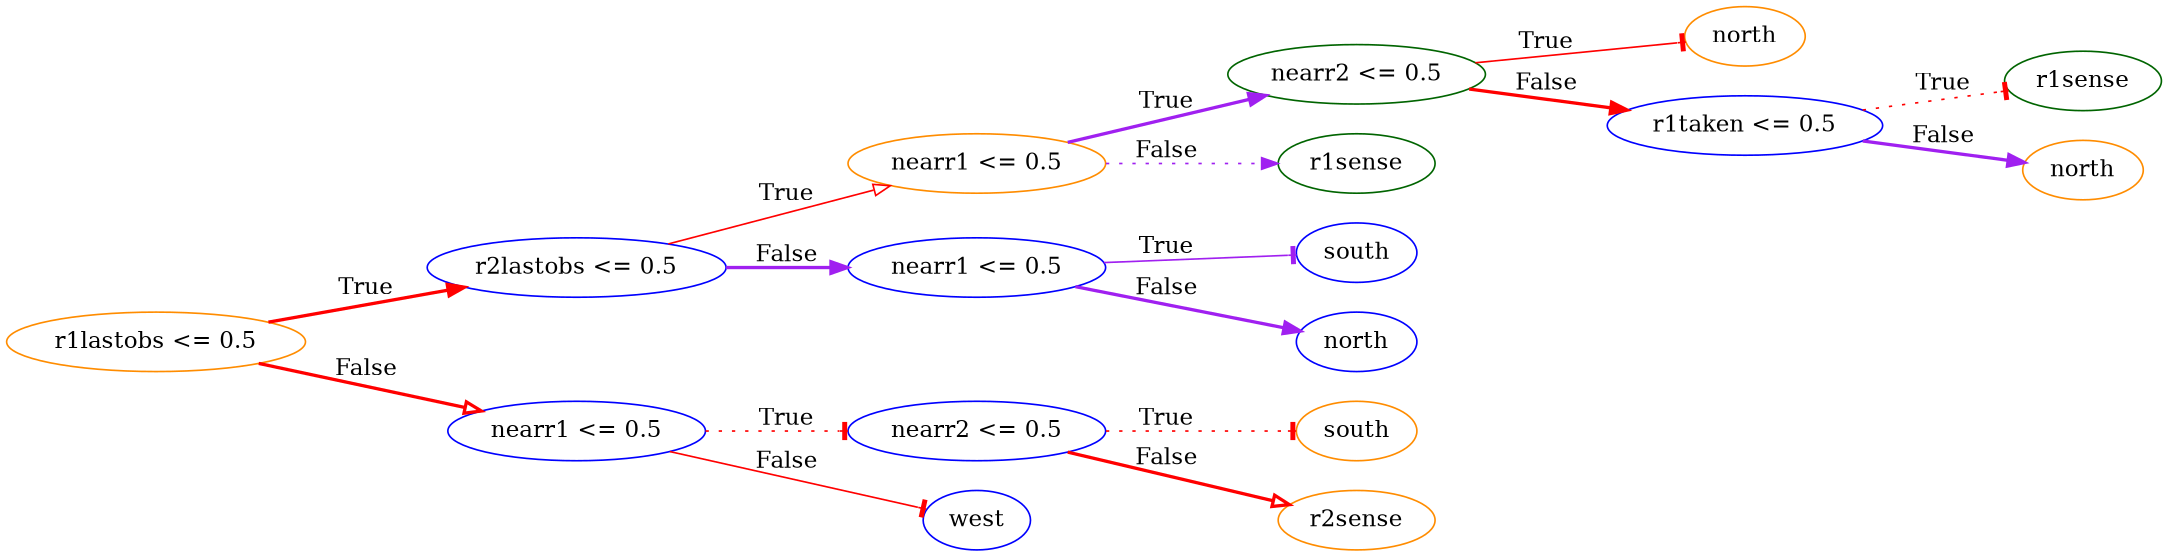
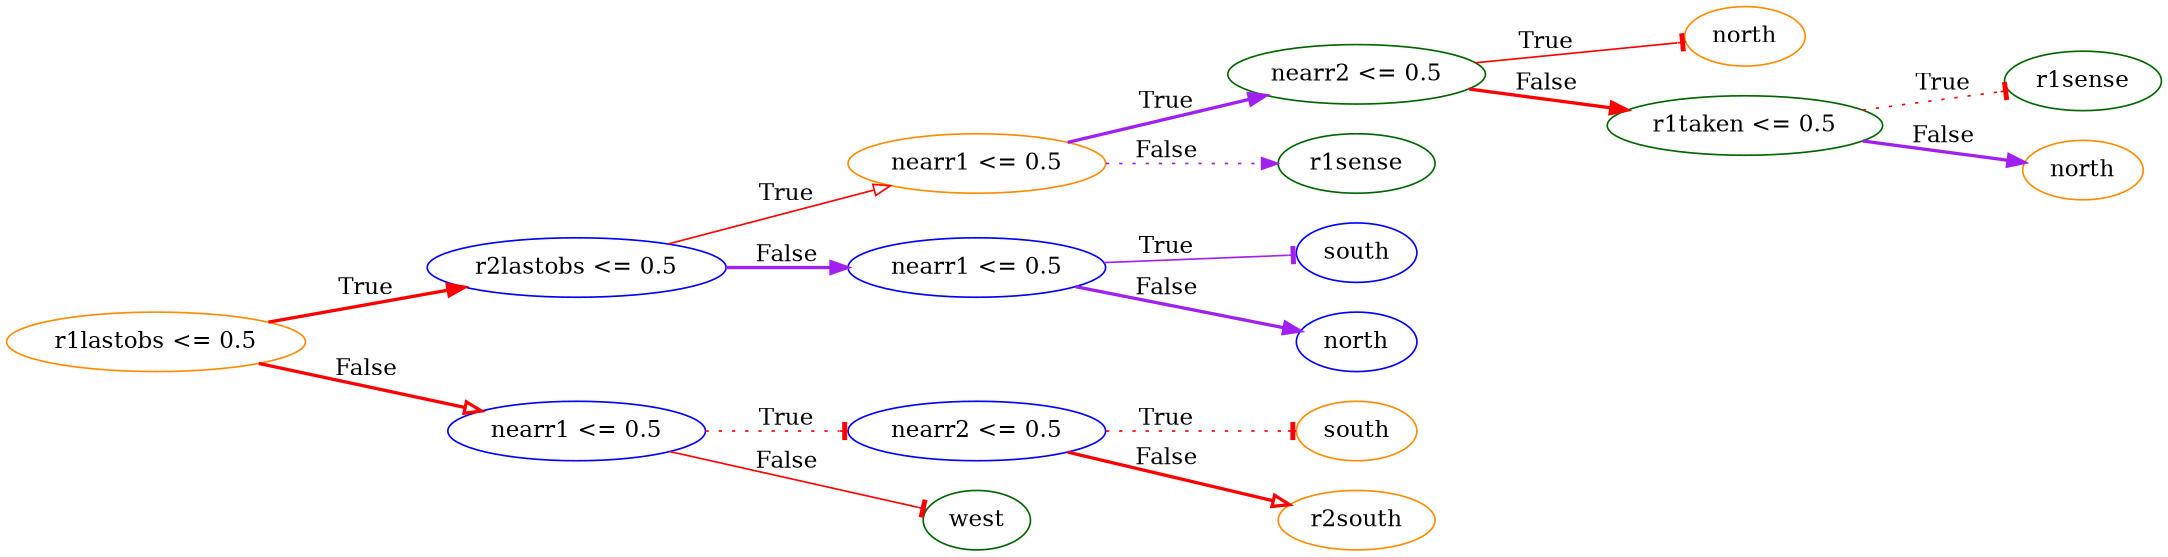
(1745, 126) -> (1745, 126)
(977, 520) -> (977, 520)
(1357, 520) -> (1357, 520)
